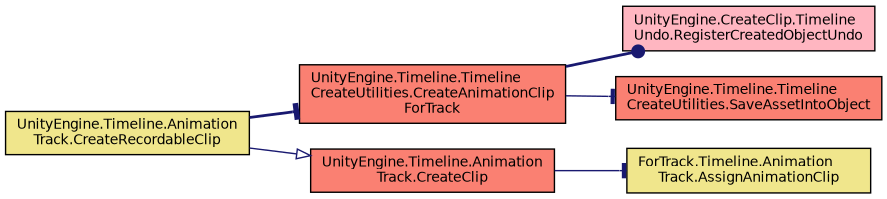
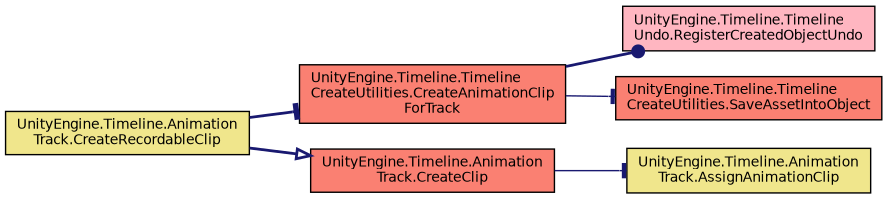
(749, 29) -> (749, 29)
(273, 151) -> (273, 151)
(749, 171) -> (749, 171)
